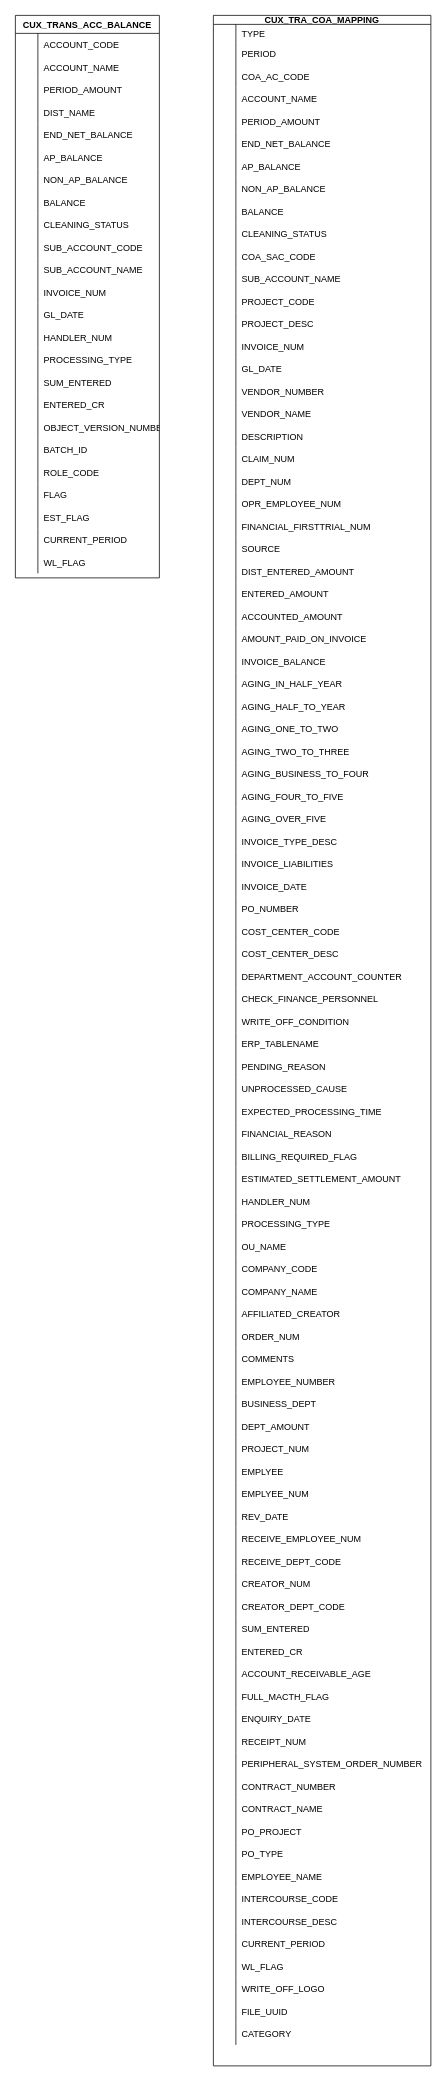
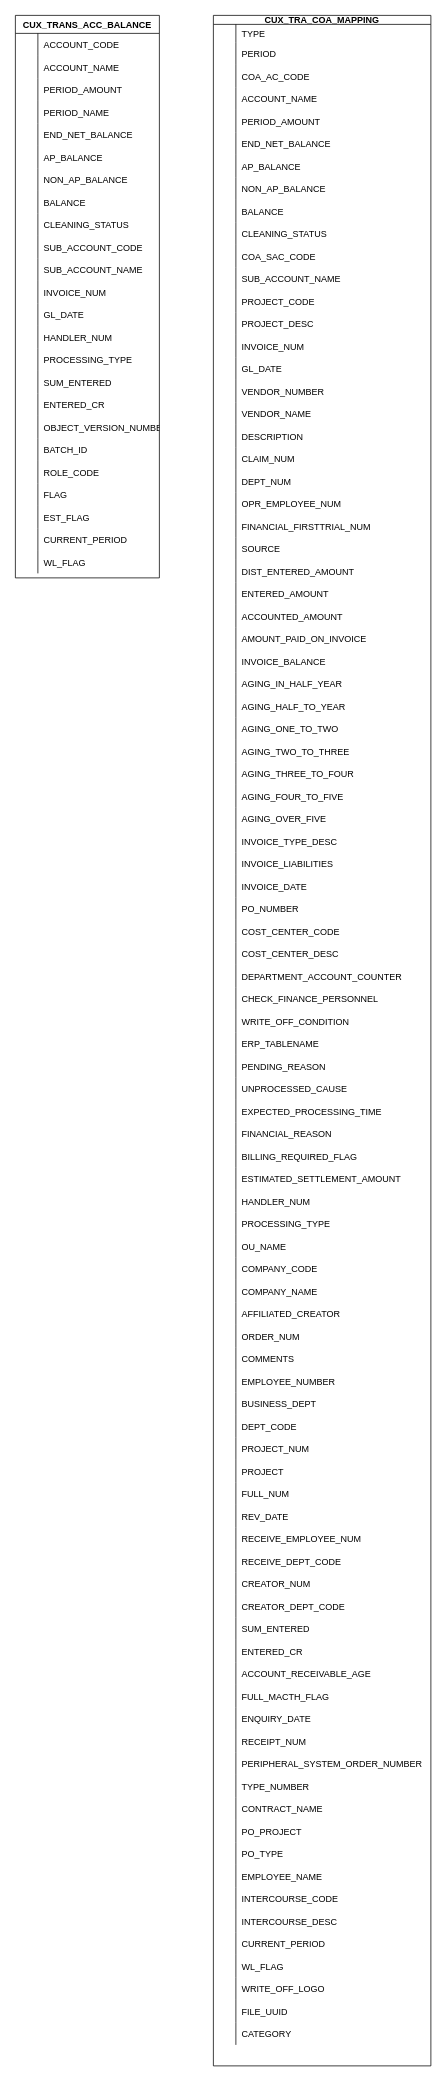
(66, 113) -> (71, 113)
(297, 774) -> (289, 774)
(269, 1427) -> (264, 1427)
(259, 1472) -> (259, 1472)
(269, 1494) -> (262, 1494)
(279, 1787) -> (269, 1787)
